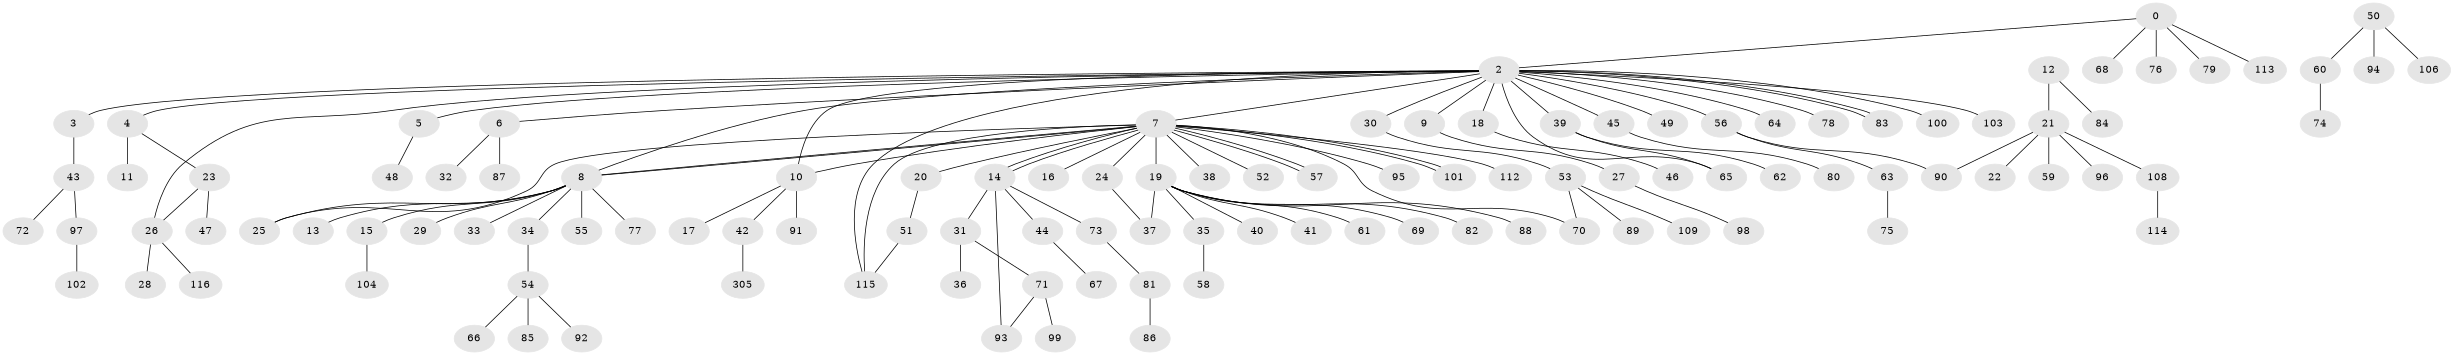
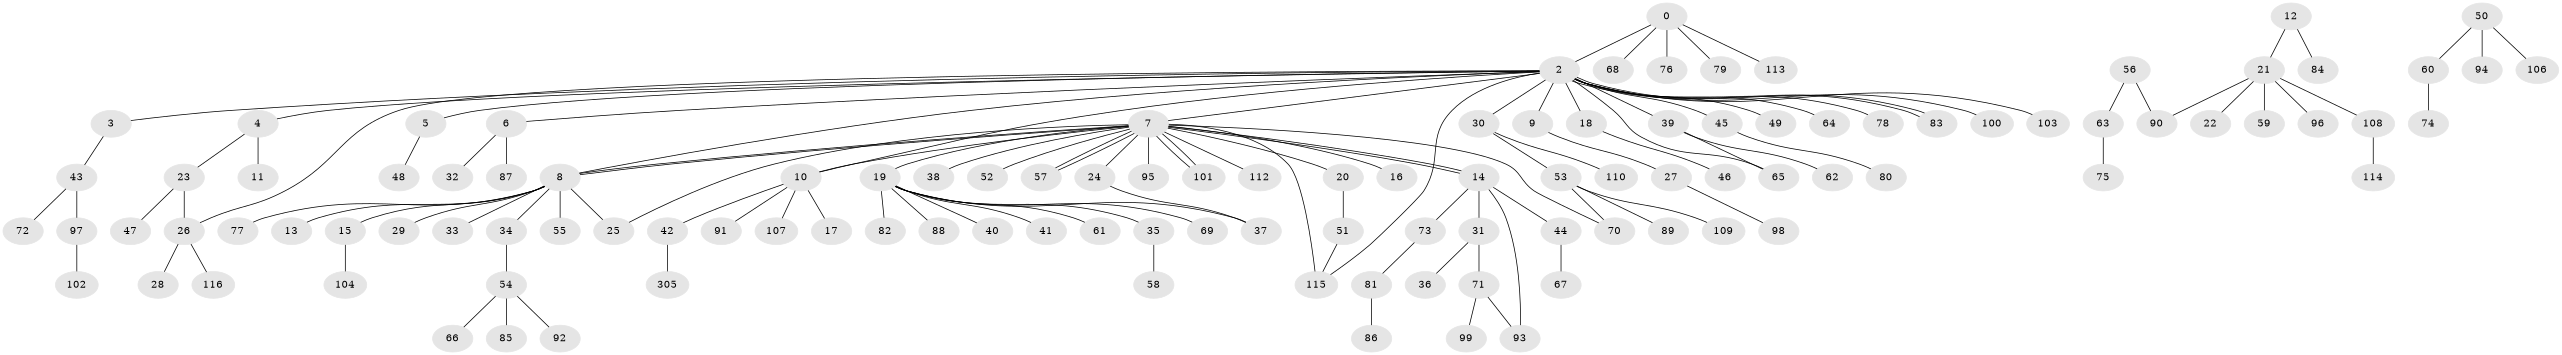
(1614, 89) -> none
none -> (1616, 178)
none -> (776, 231)
